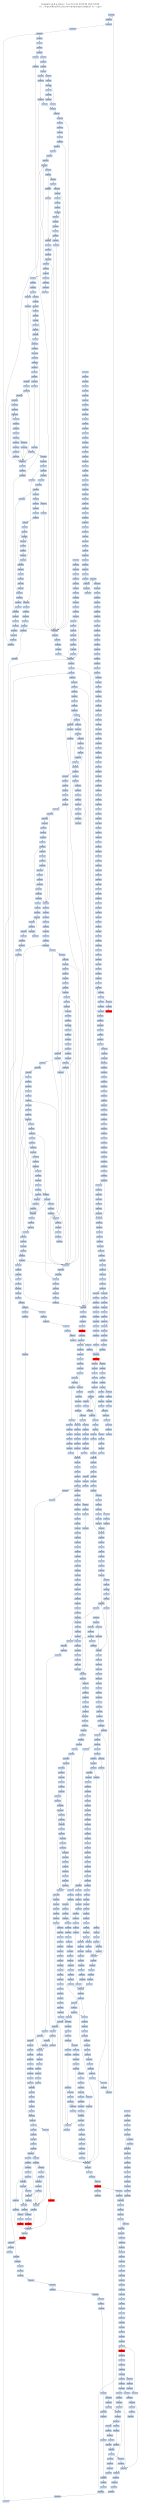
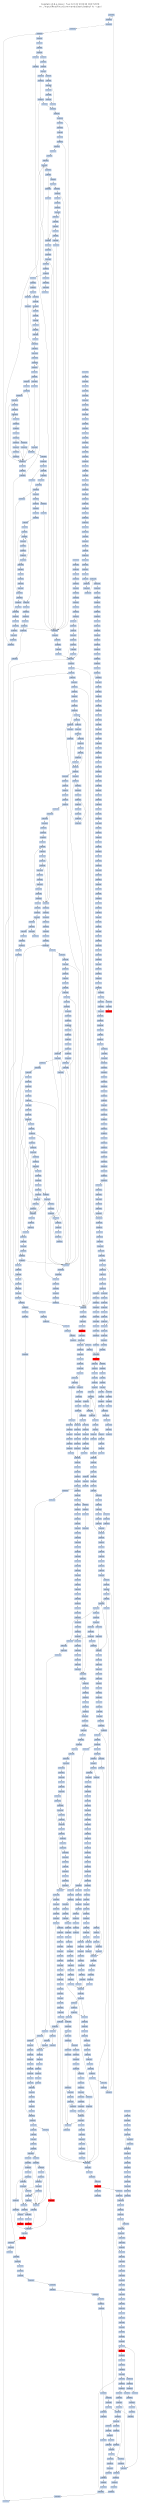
none -> (96, 1613)
